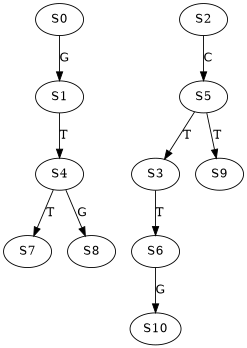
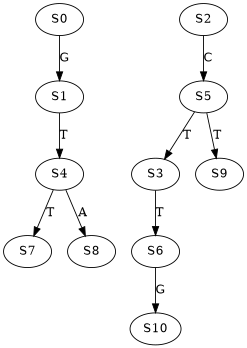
(83, 213) -> (83, 213)
